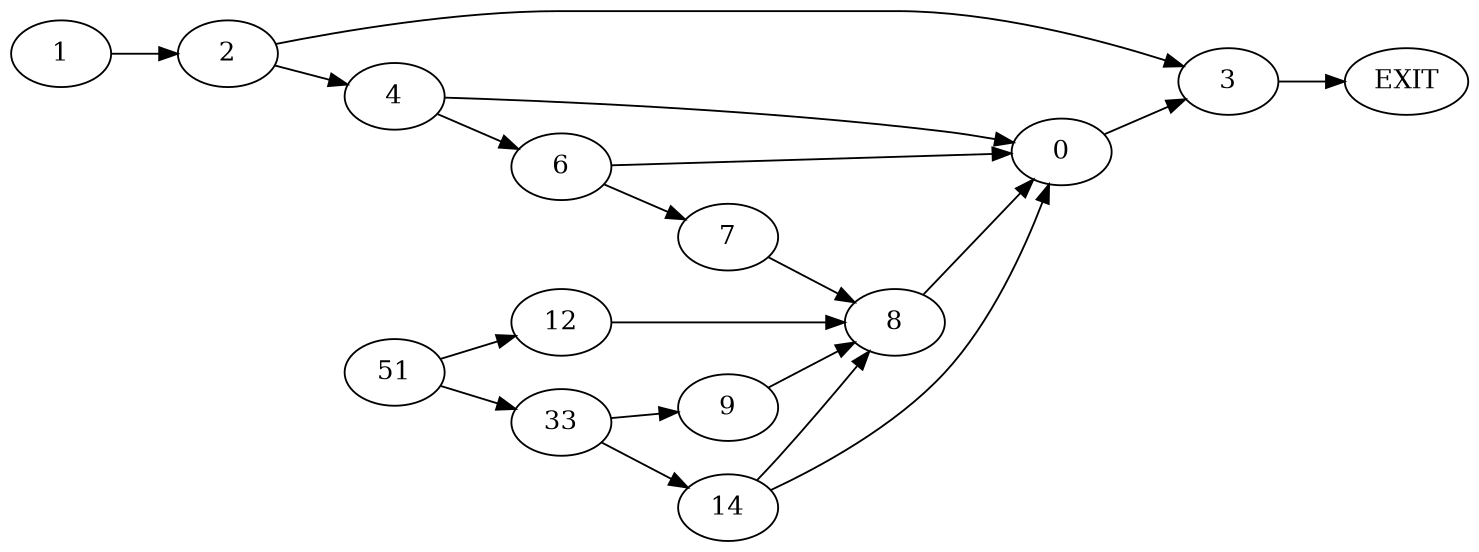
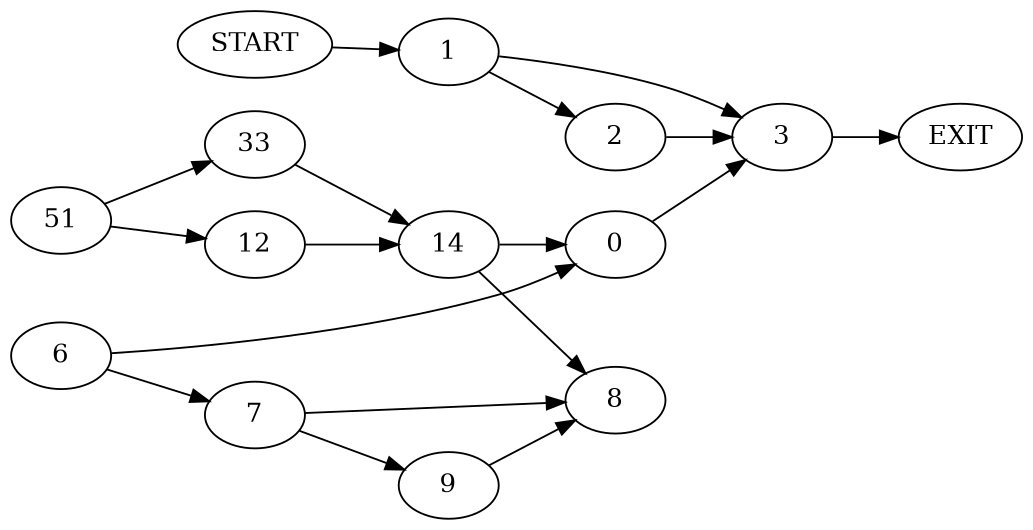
none -> (255, 44)
none -> (614, 74)
(395, 96) -> none
(972, 244) -> none
(719, 322) -> (342, 245)
(635, 416) -> (343, 447)
